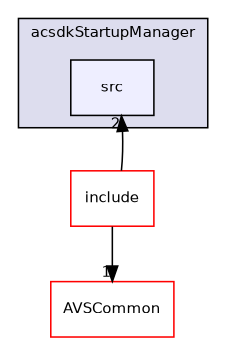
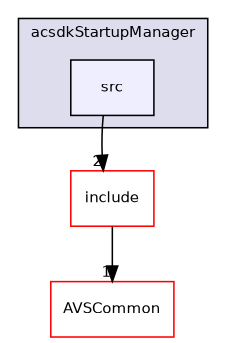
(123, 151) -> (102, 138)
